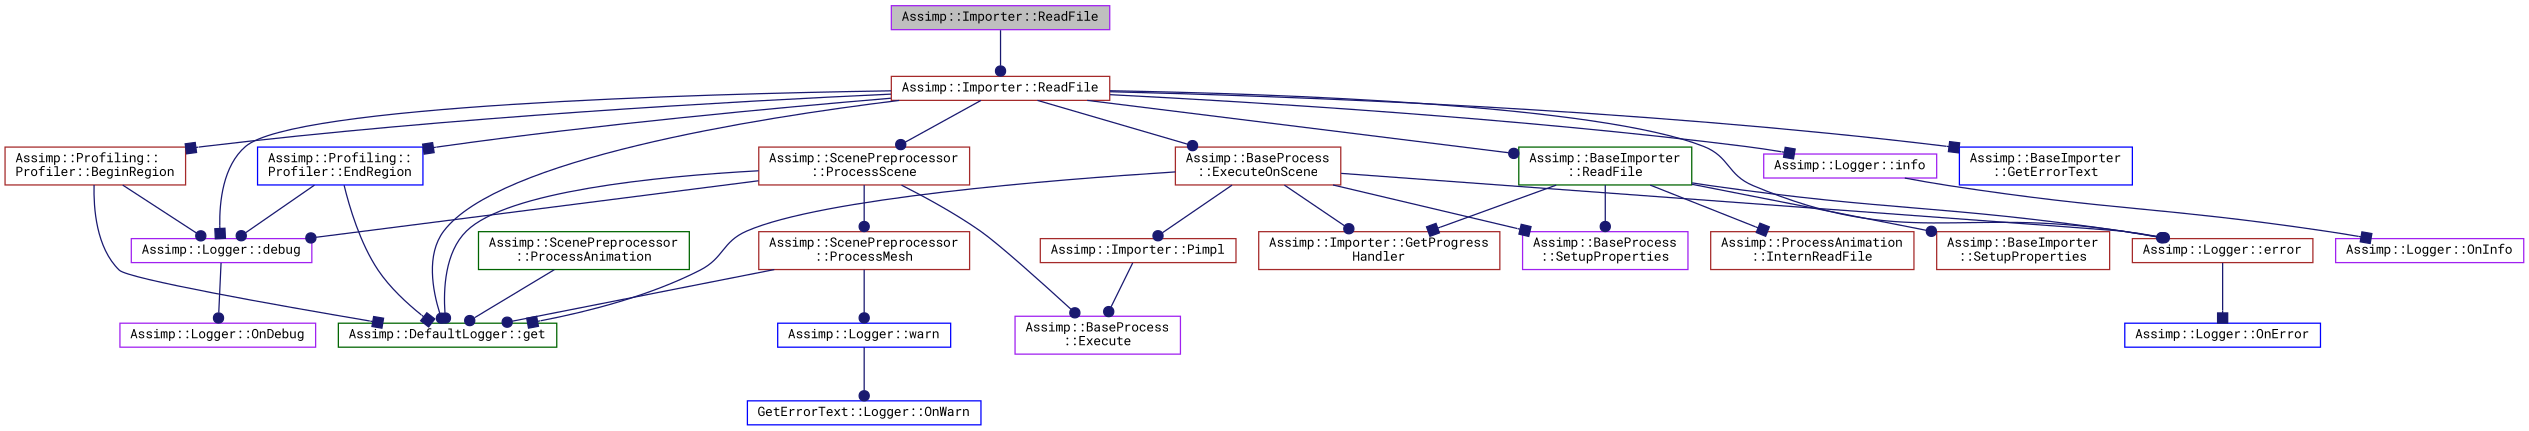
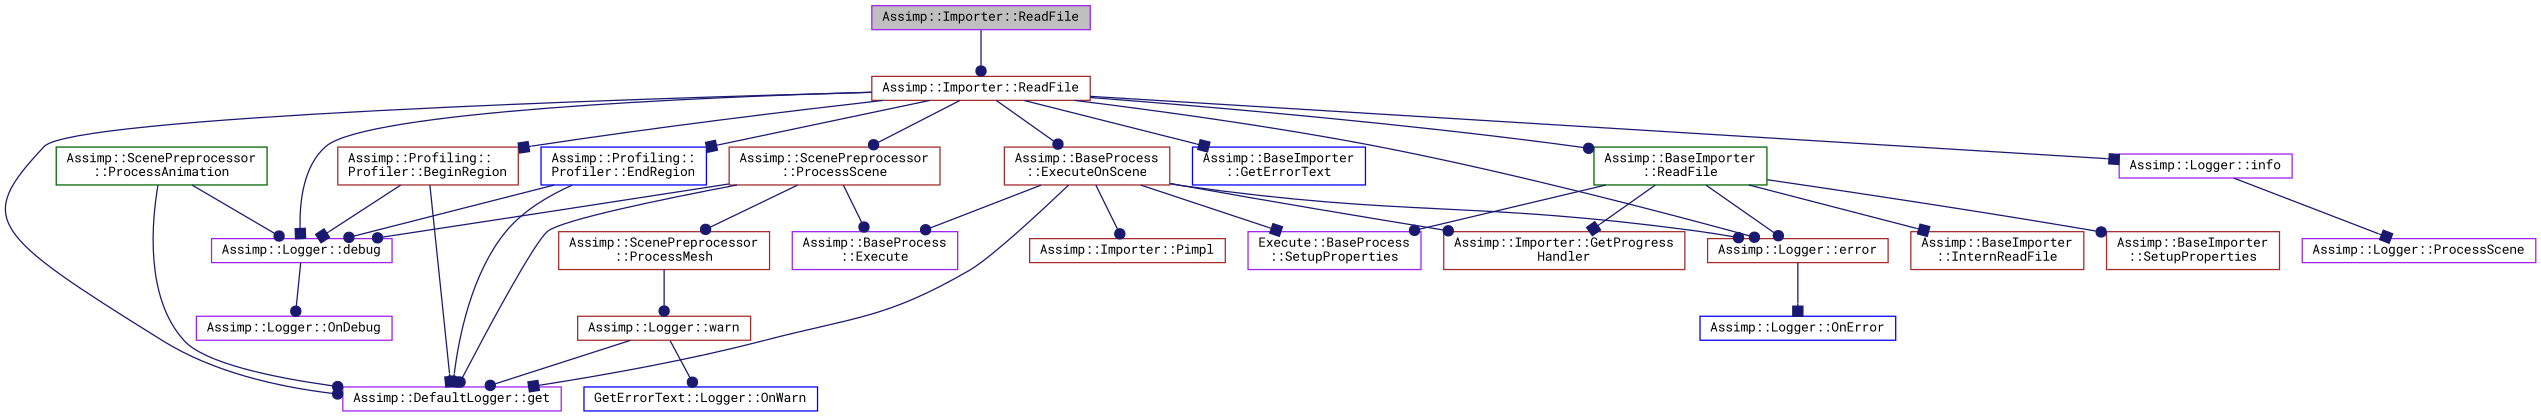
(160, 209) -> (365, 208)
none -> (233, 209)
(1605, 251) -> (1334, 251)
(1812, 251) -> (1997, 251)
(2430, 251) -> (2419, 251)
(1122, 285) -> (986, 207)
(683, 288) -> (563, 362)
(448, 335) -> (452, 399)
(864, 335) -> (664, 328)
